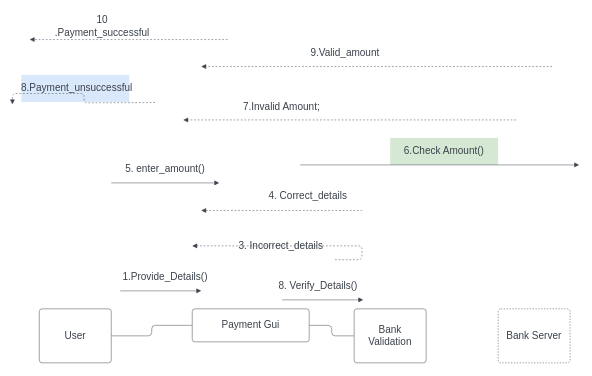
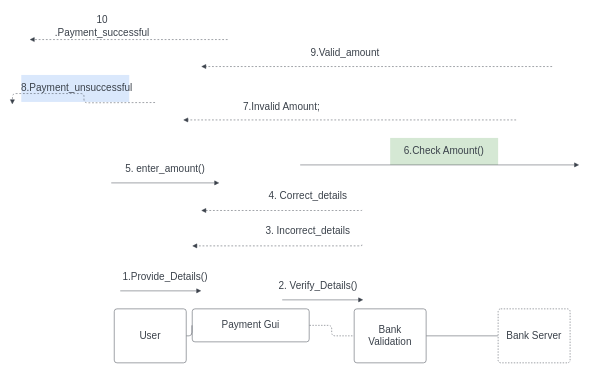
(281, 246) -> (308, 231)
(318, 287) -> (318, 287)
(332, 330) -> (332, 330)
(75, 336) -> (150, 336)
none -> (462, 336)
